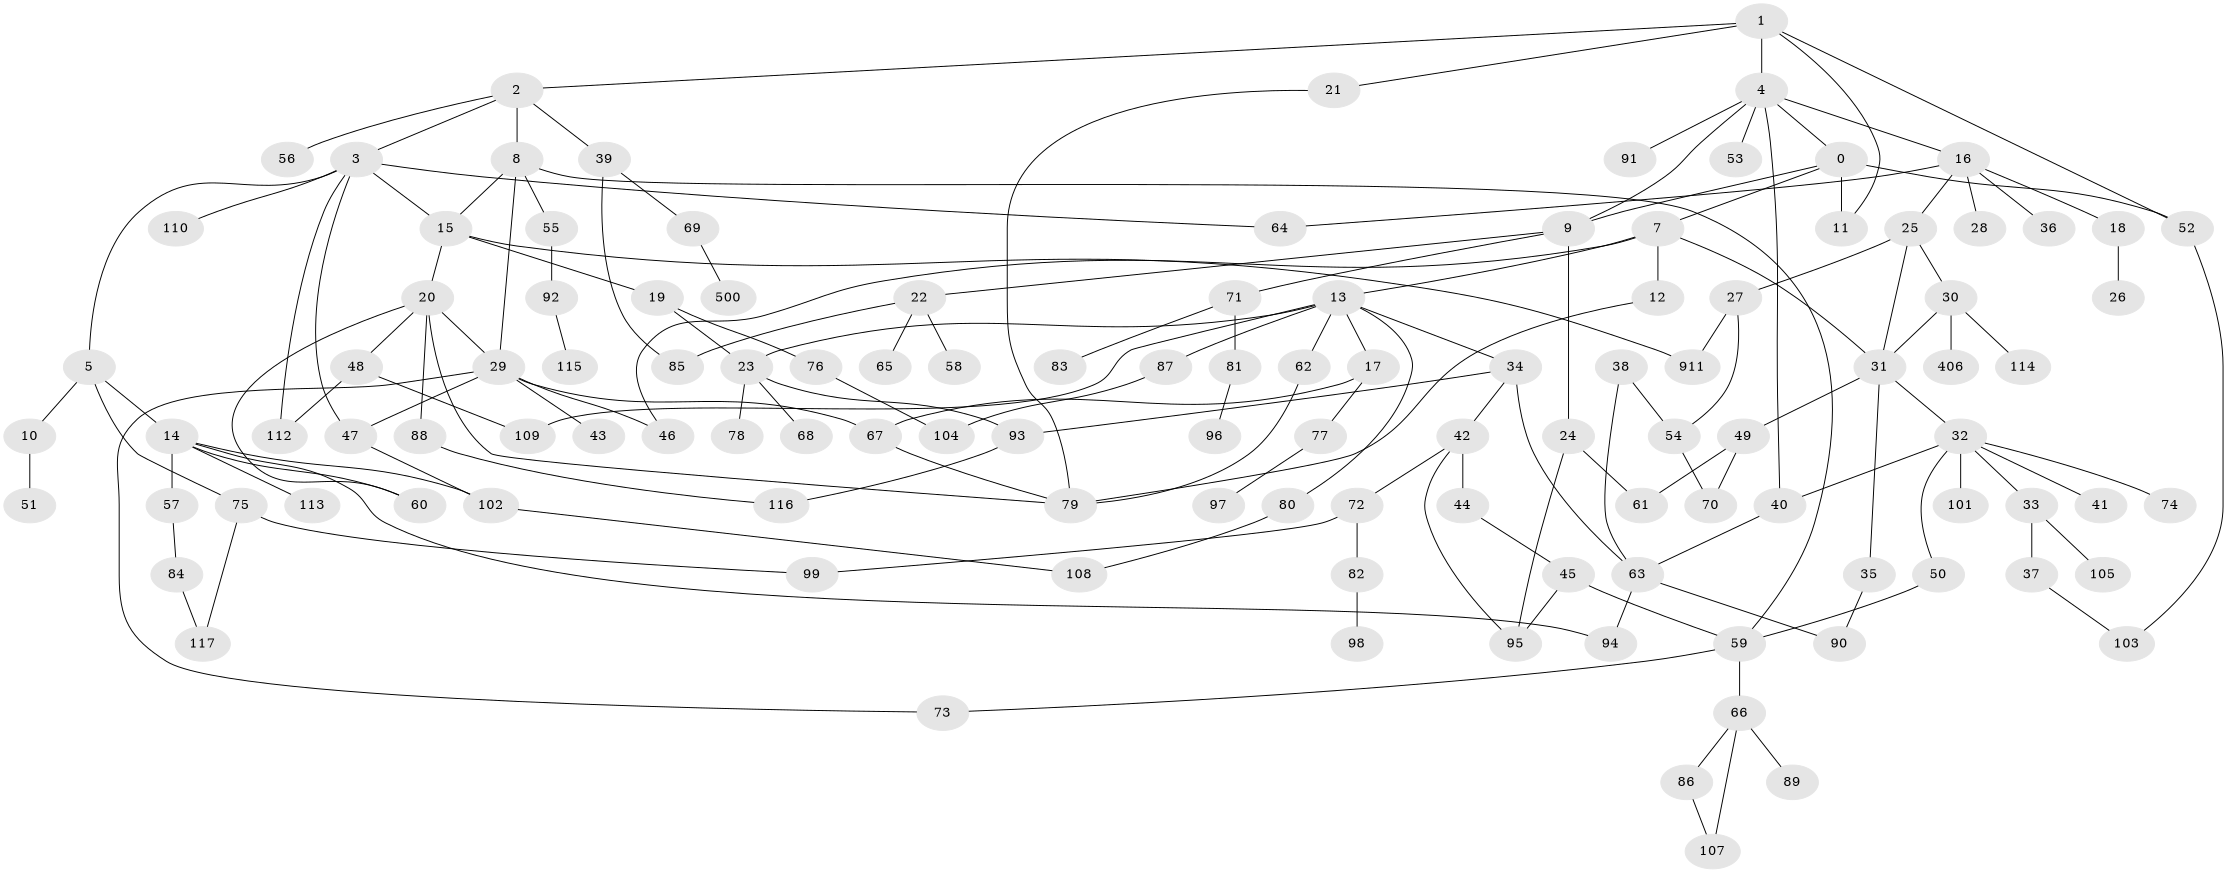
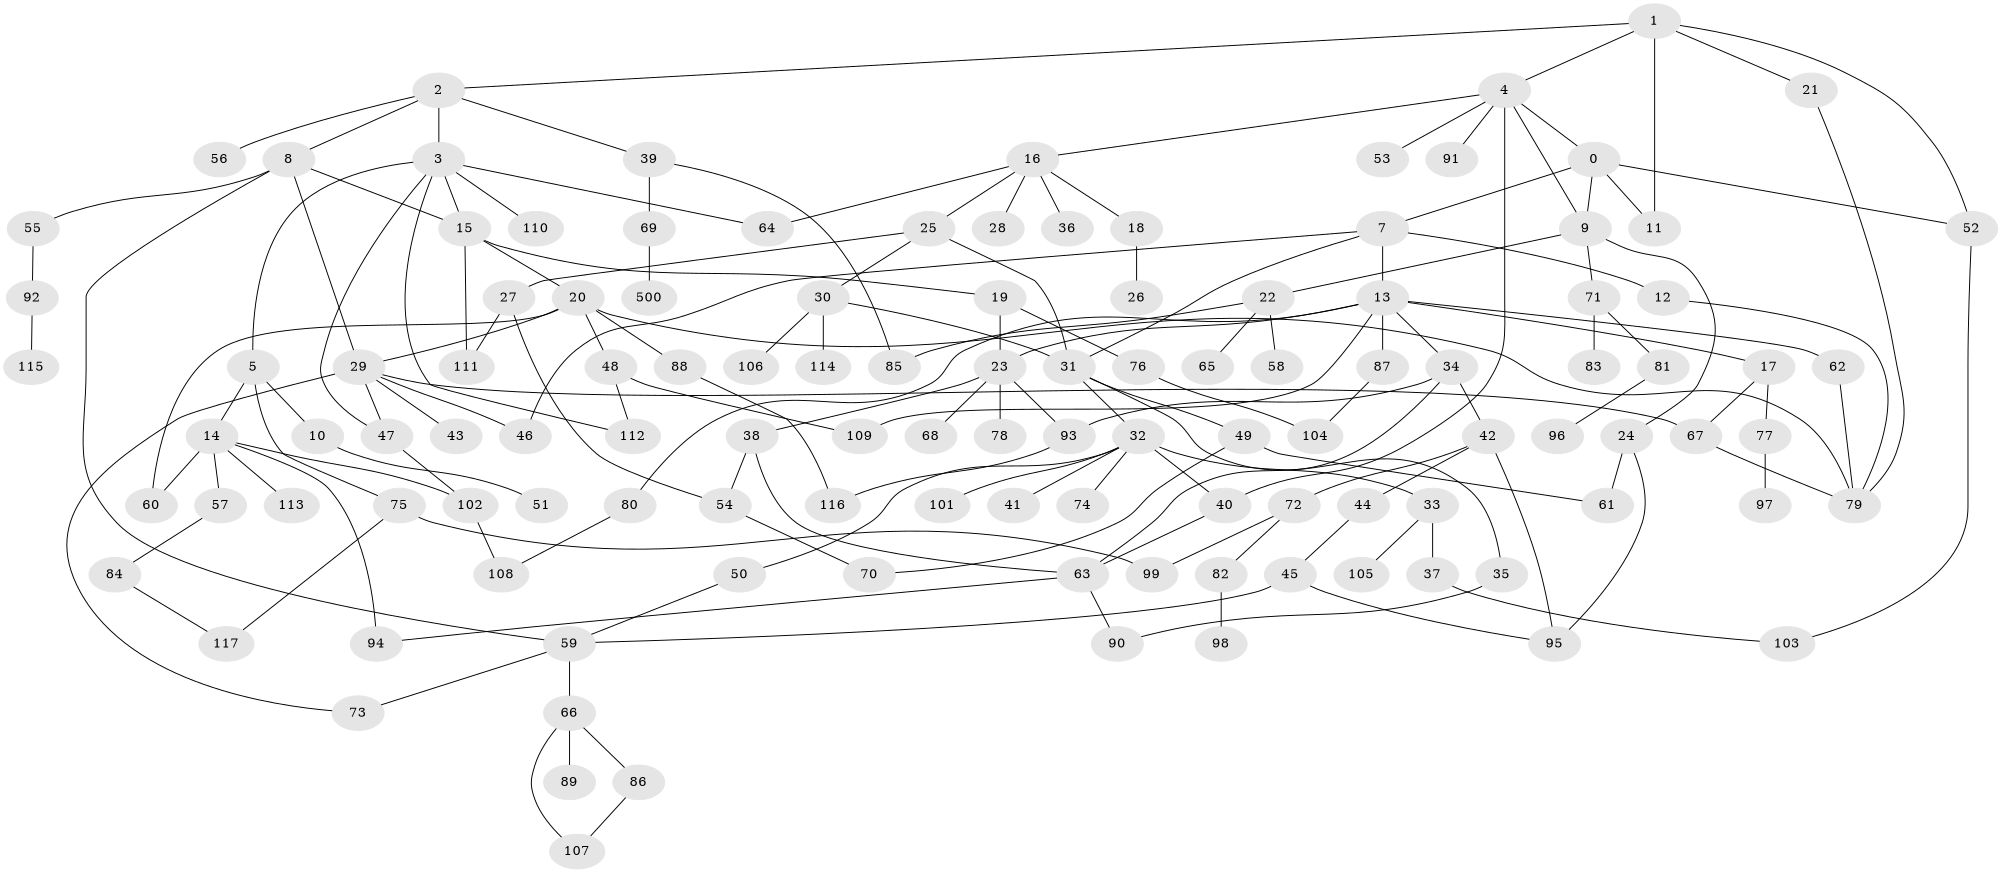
(1693, 367) -> (467, 367)
(1951, 367) -> (751, 367)
none -> (868, 408)
